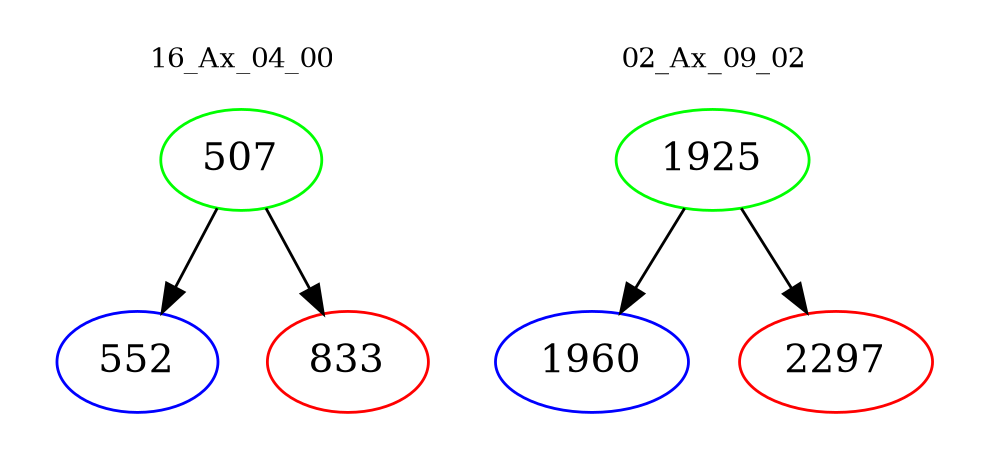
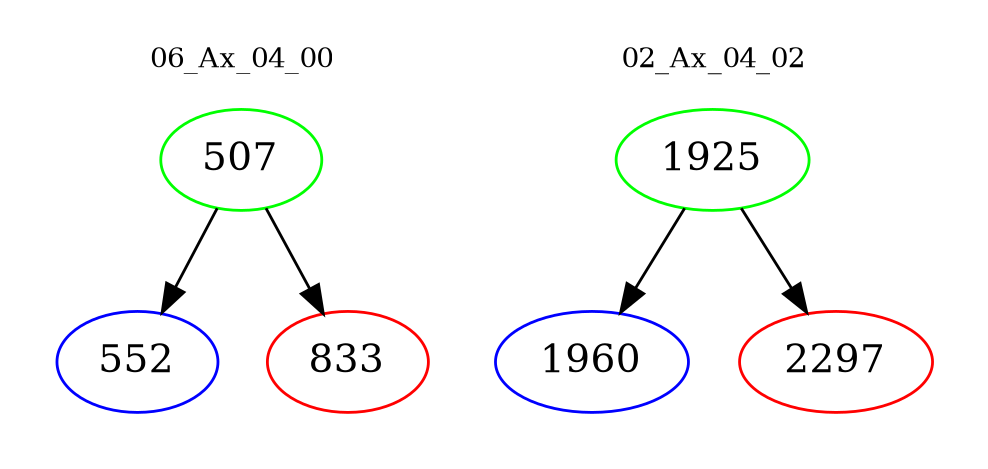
(243, 60) -> (243, 60)
(714, 60) -> (714, 60)
